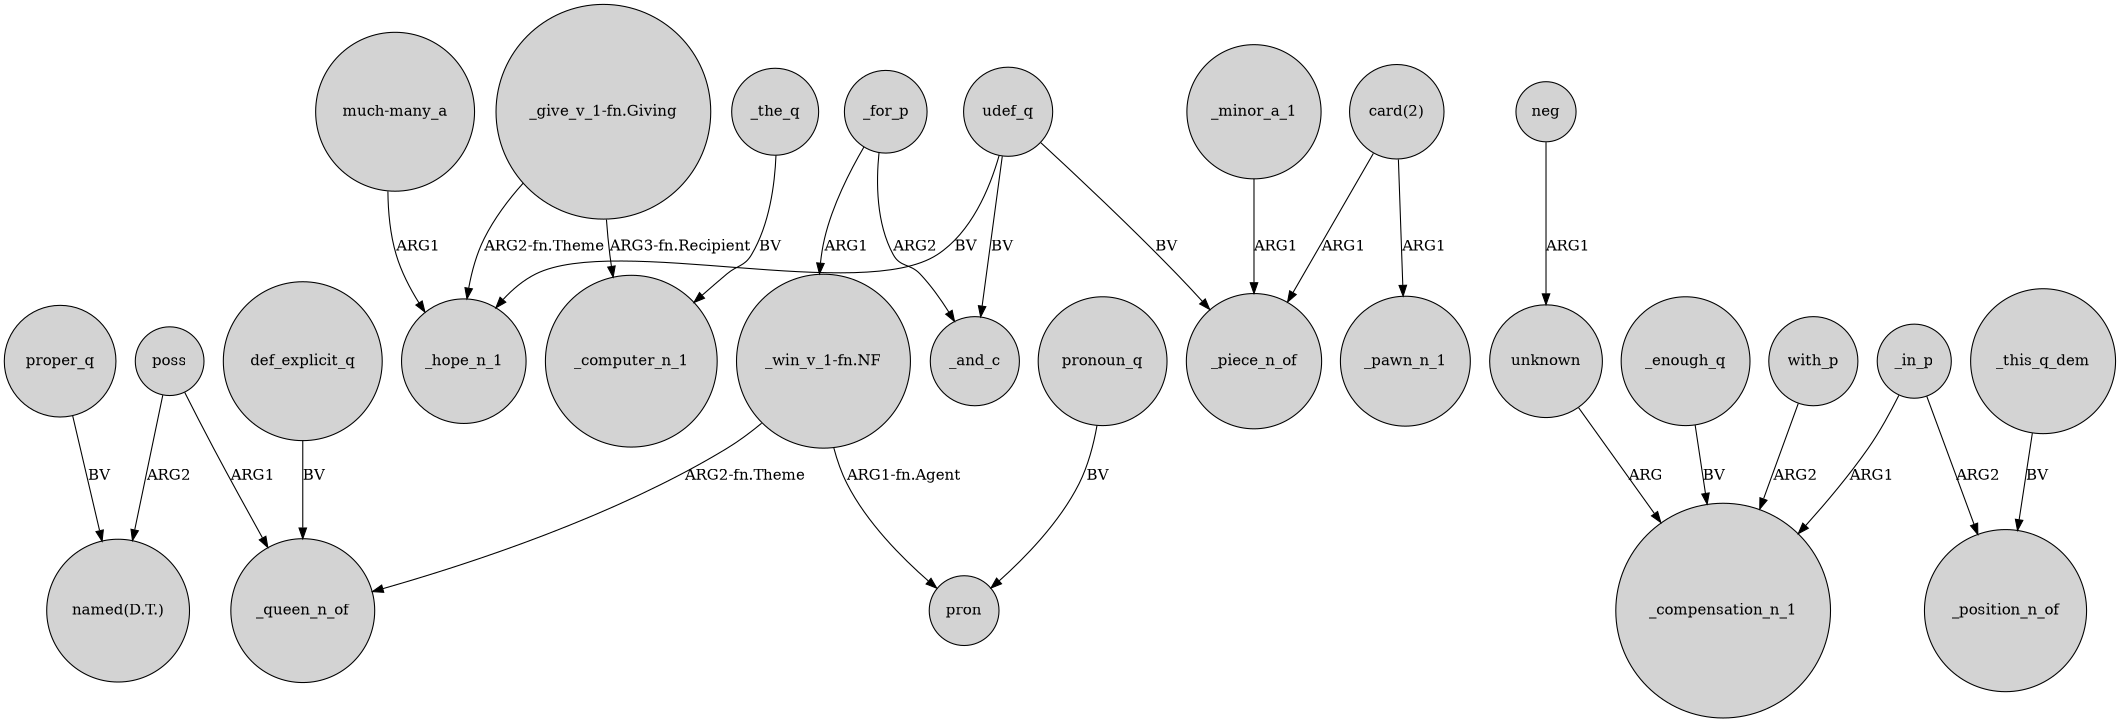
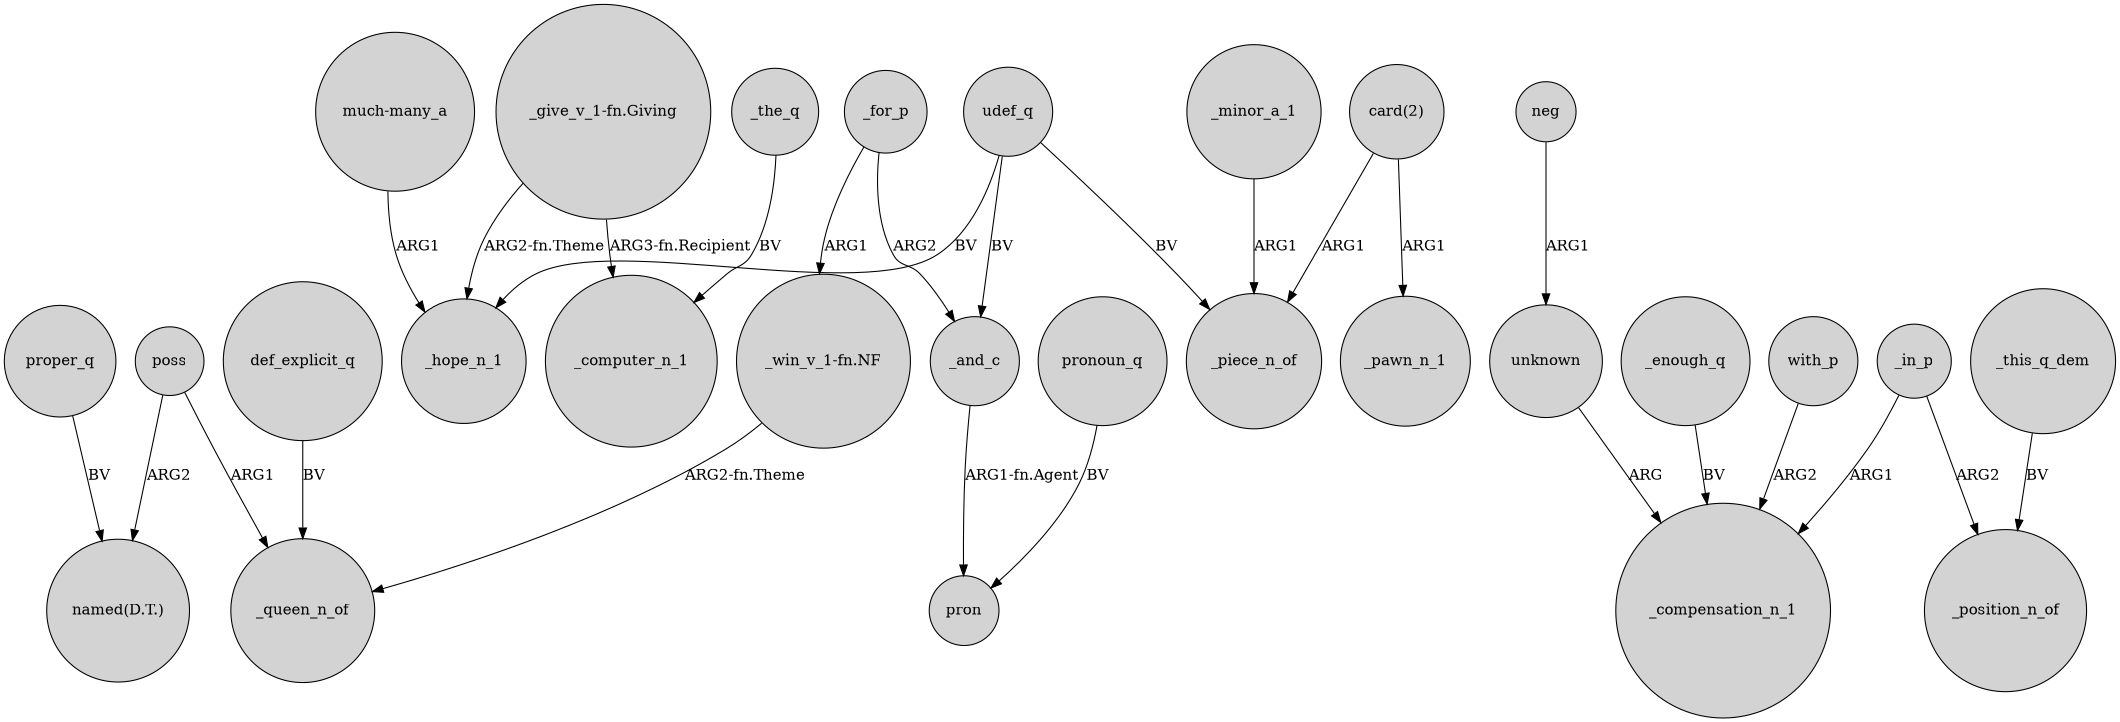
(871, 521) -> (964, 485)
